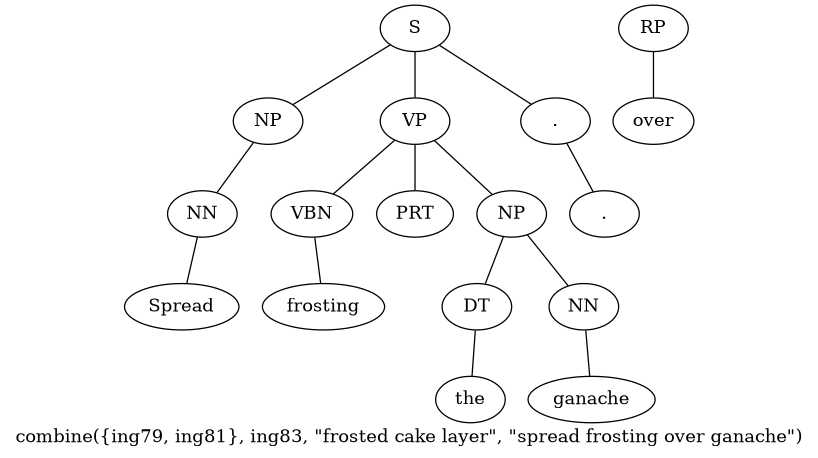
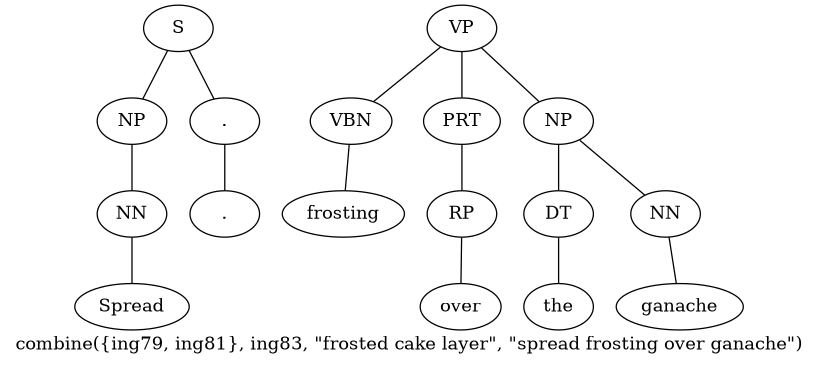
(415, 75) -> none
none -> (462, 168)
